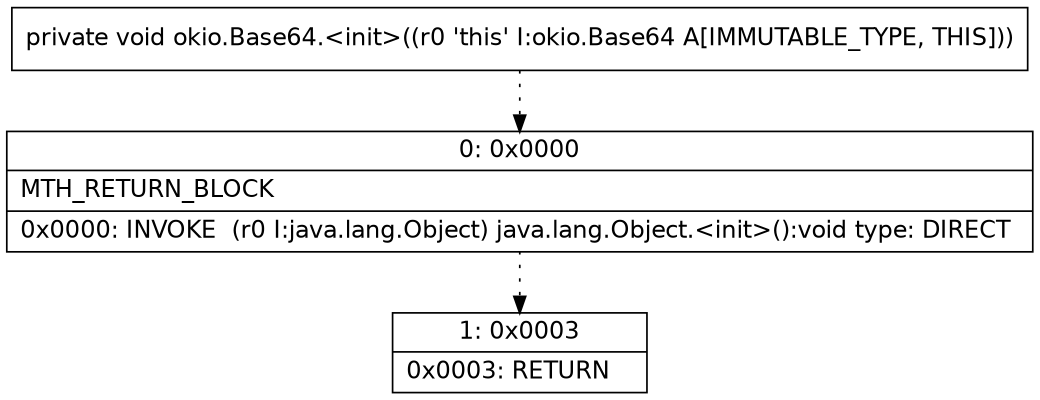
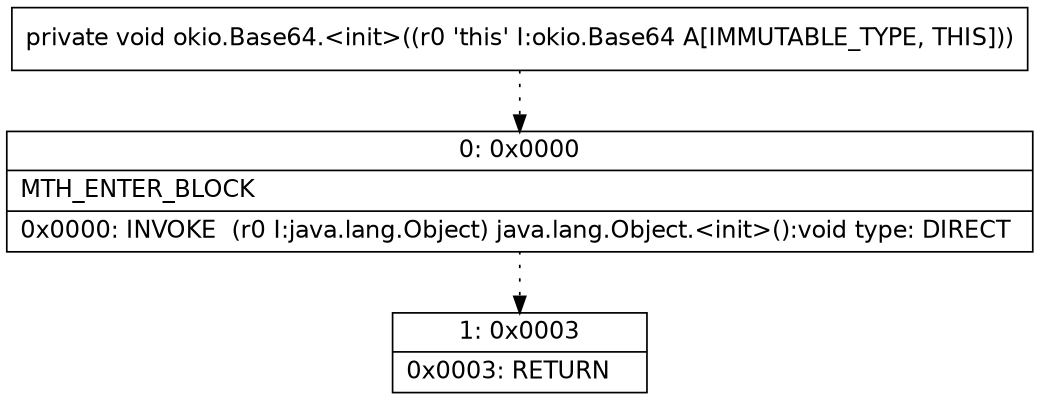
(148, 190) -> (138, 190)
